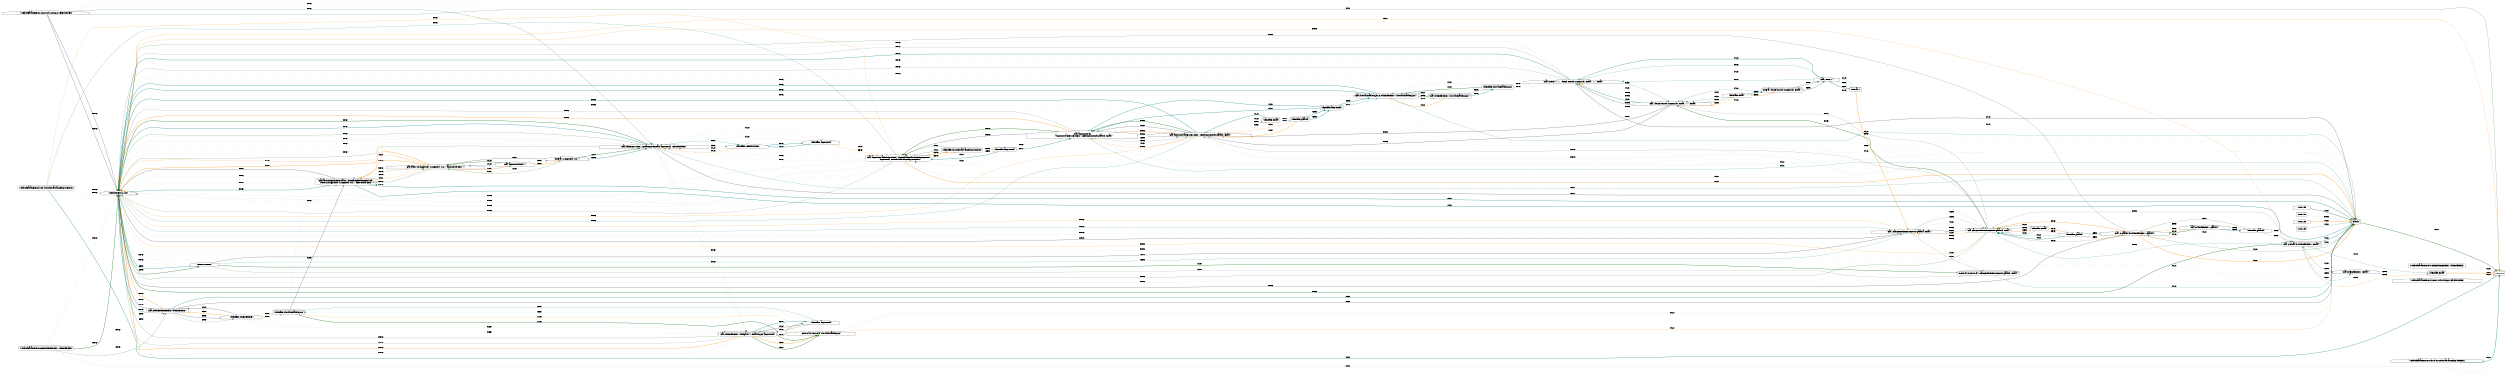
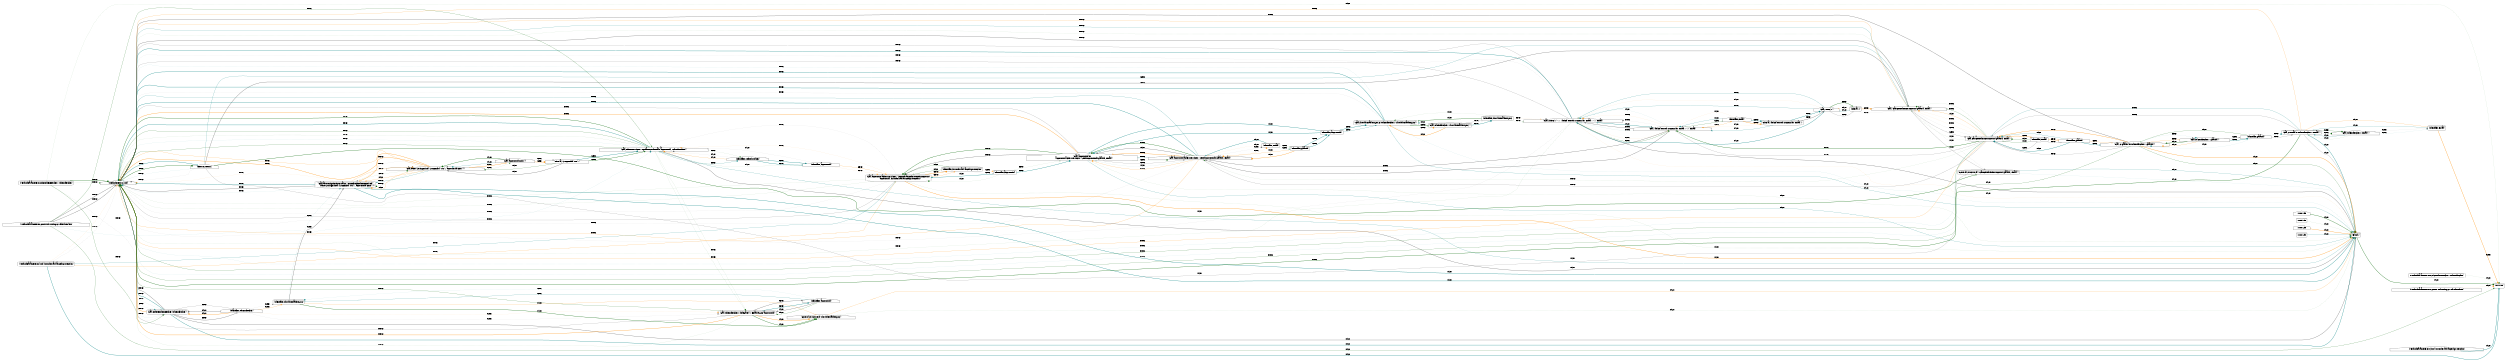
(1346, 20) -> none
(2327, 217) -> (2327, 224)
